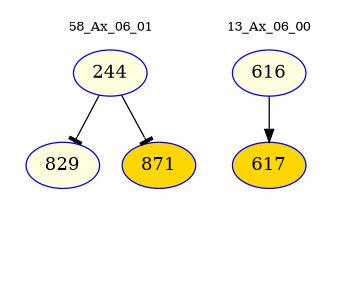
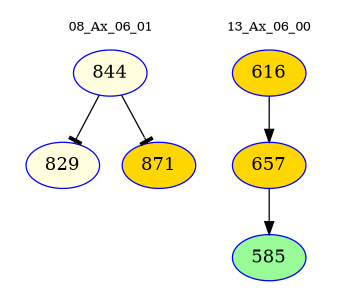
(111, 28) -> (111, 28)
(110, 73) -> (110, 73)
(269, 73) -> (269, 73)
(269, 165) -> (269, 165)
none -> (269, 258)
